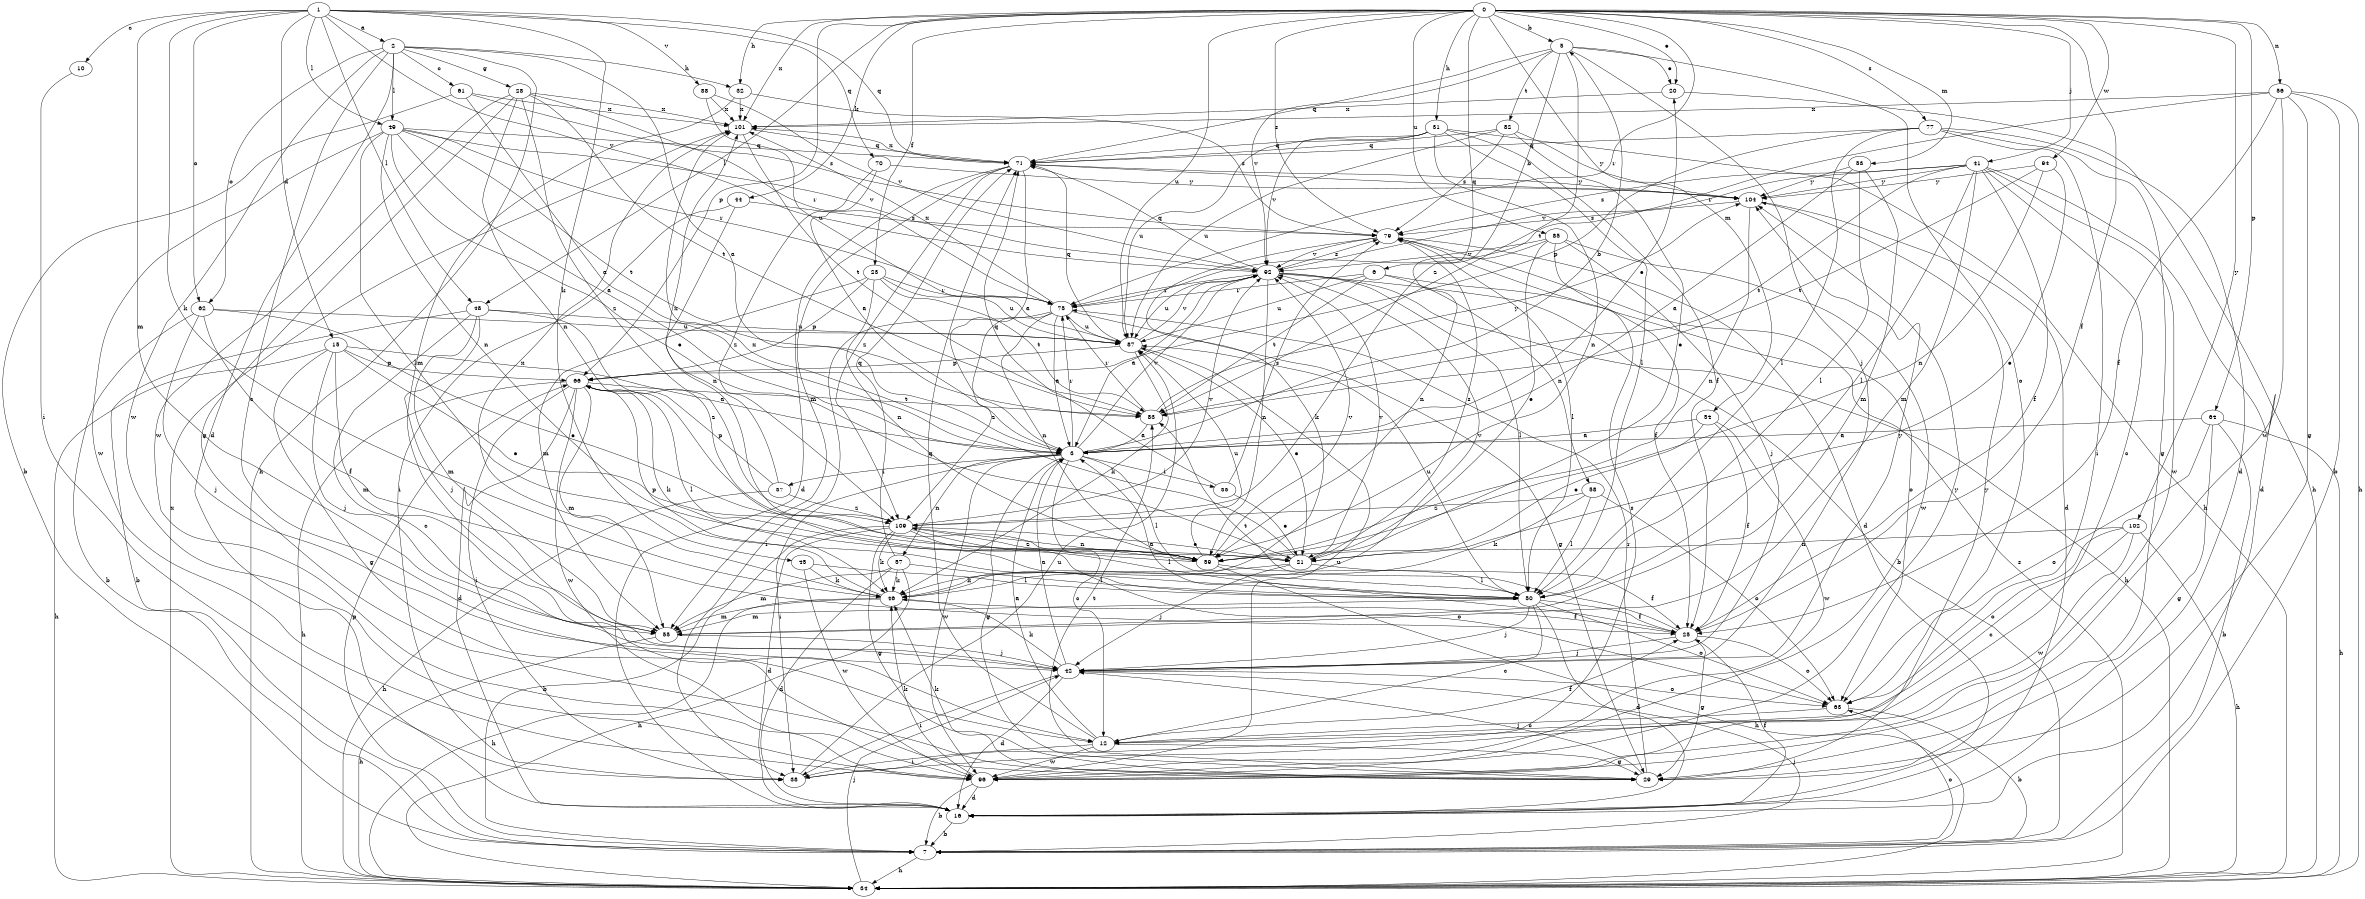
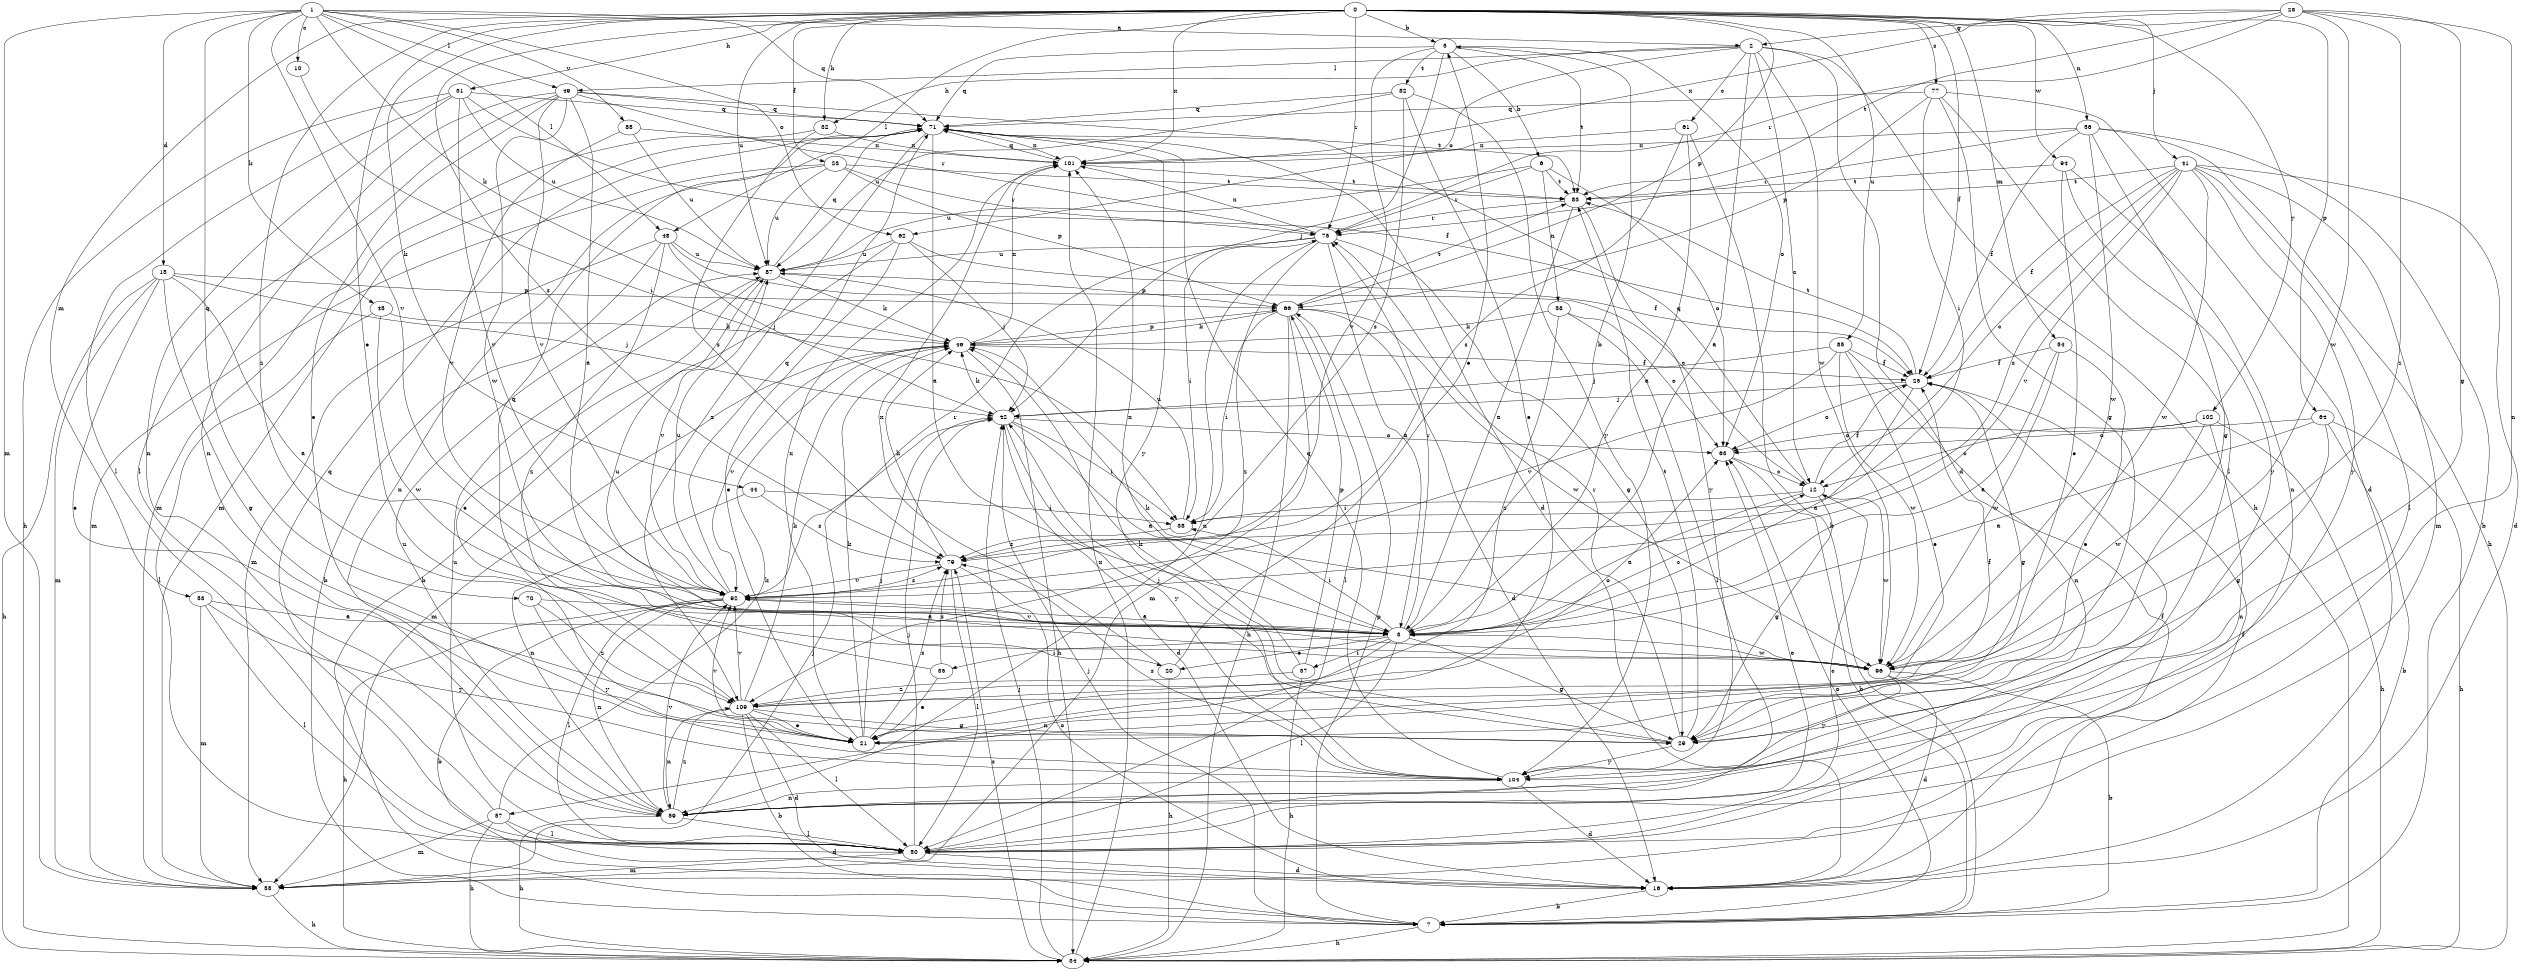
(1627, 53) -> (1433, 407)
(456, 66) -> (2062, 19)
(1866, 526) -> (1062, 726)
